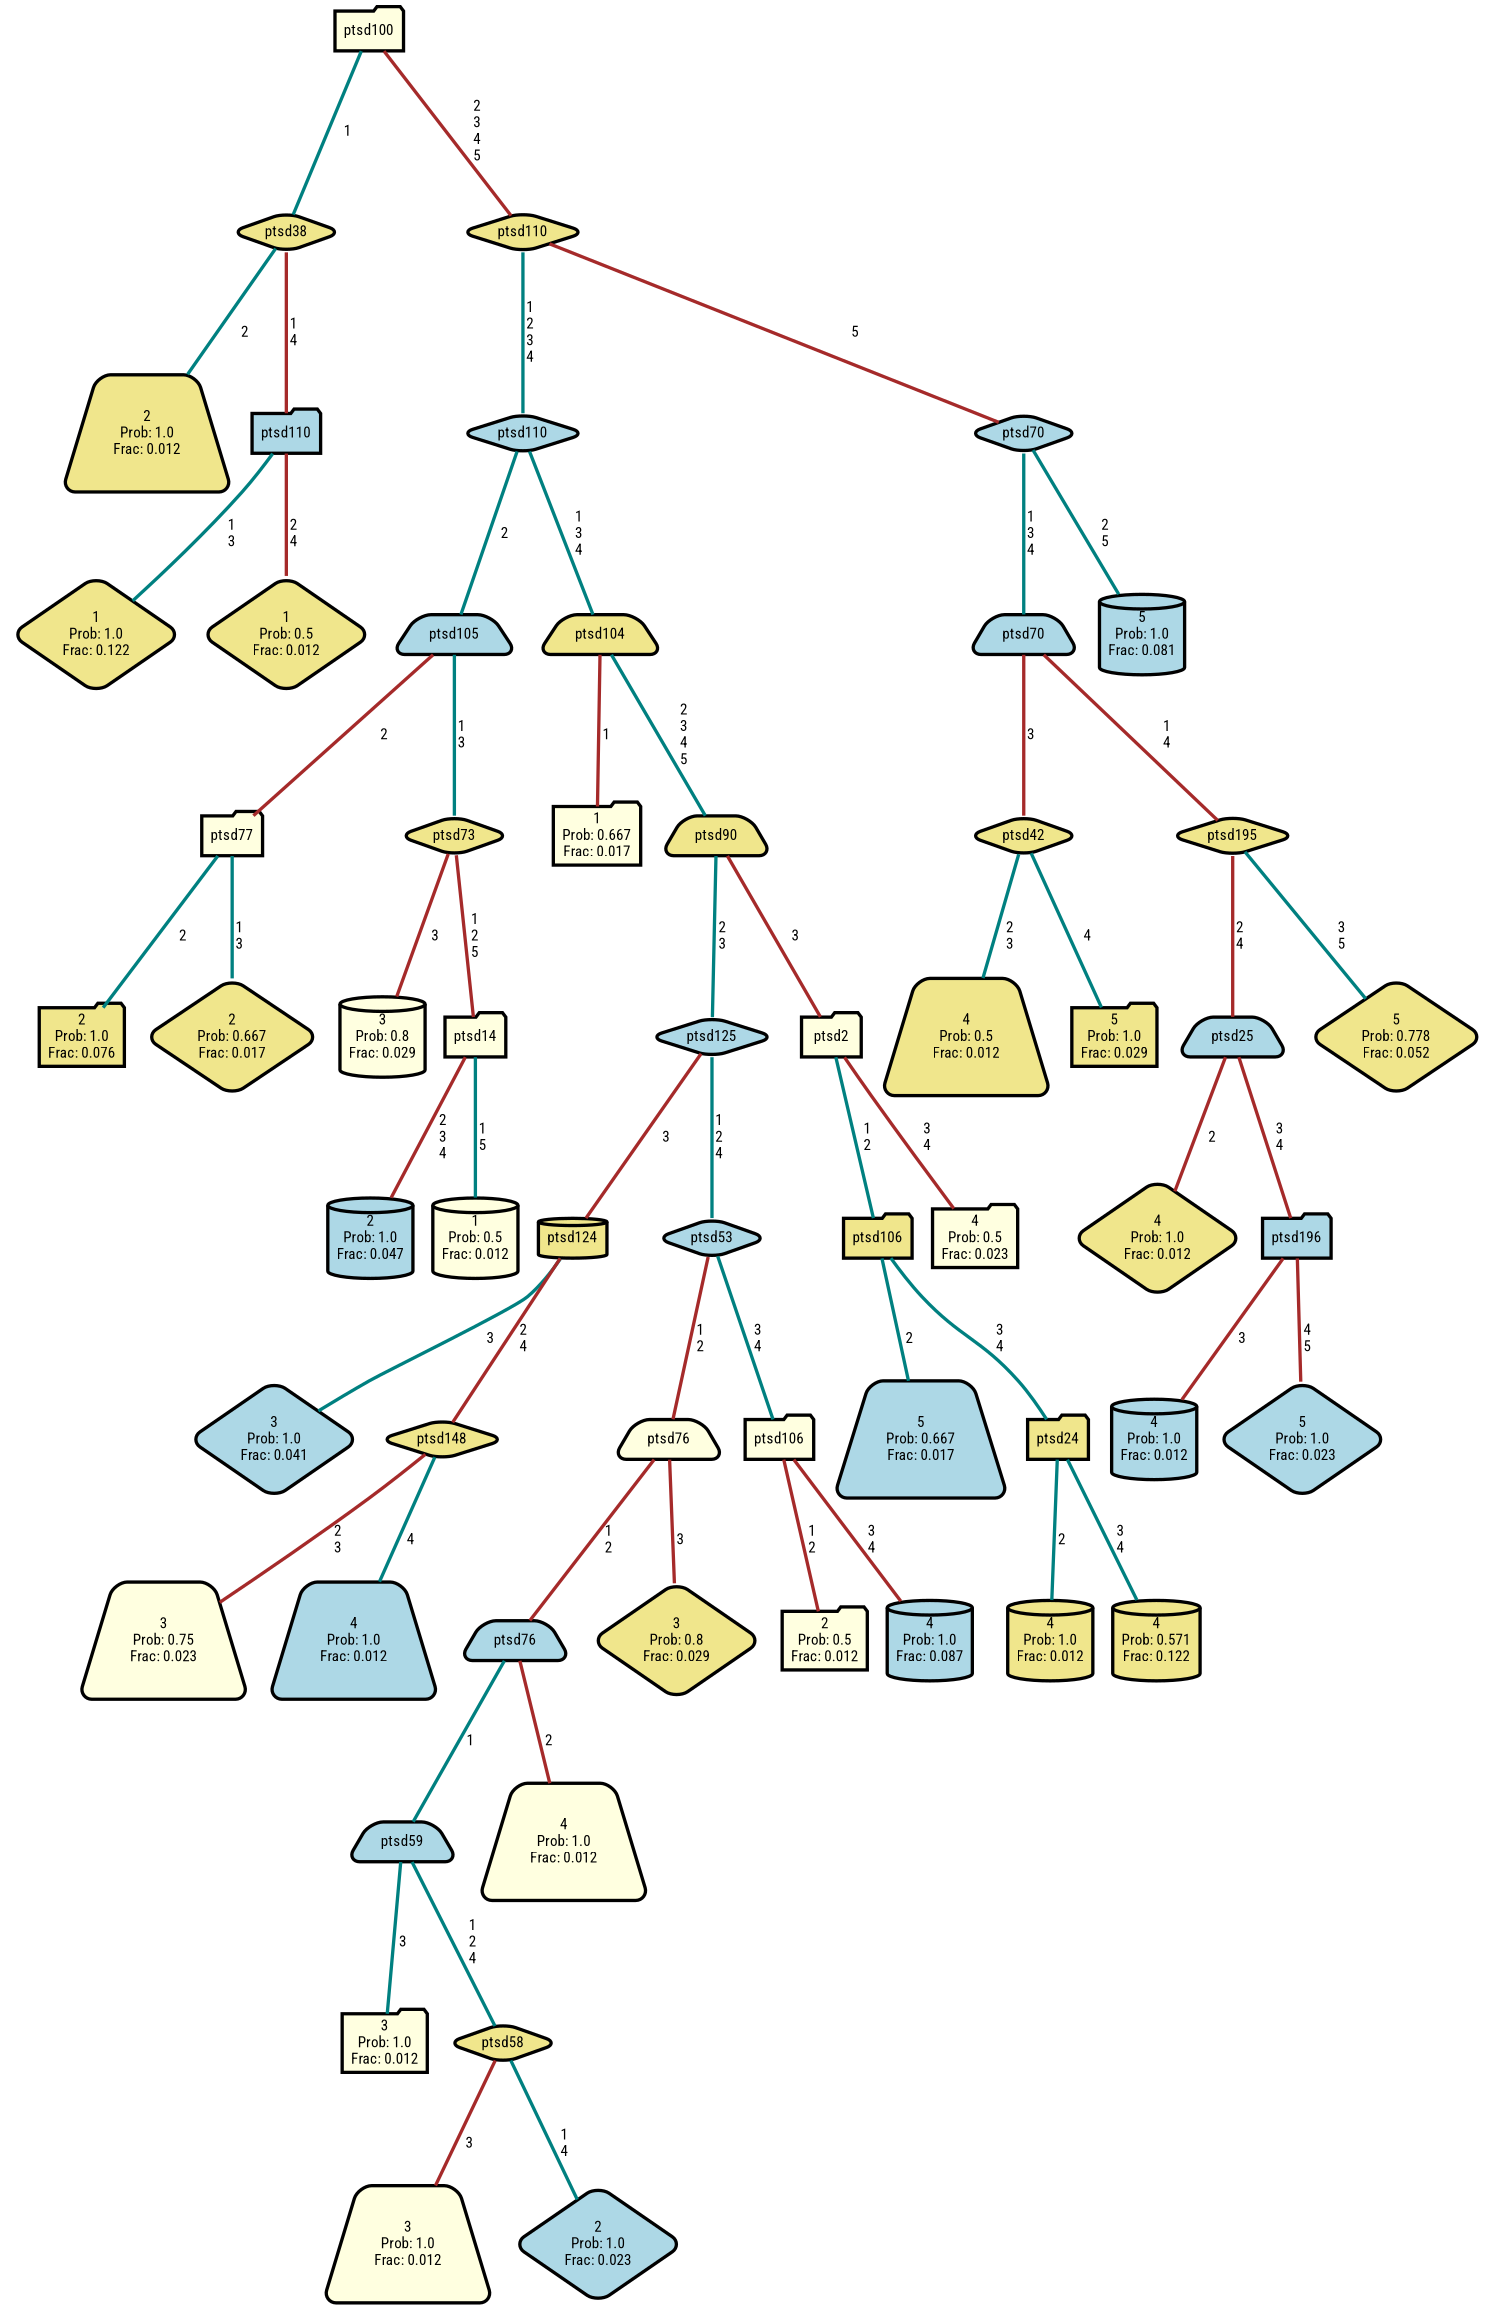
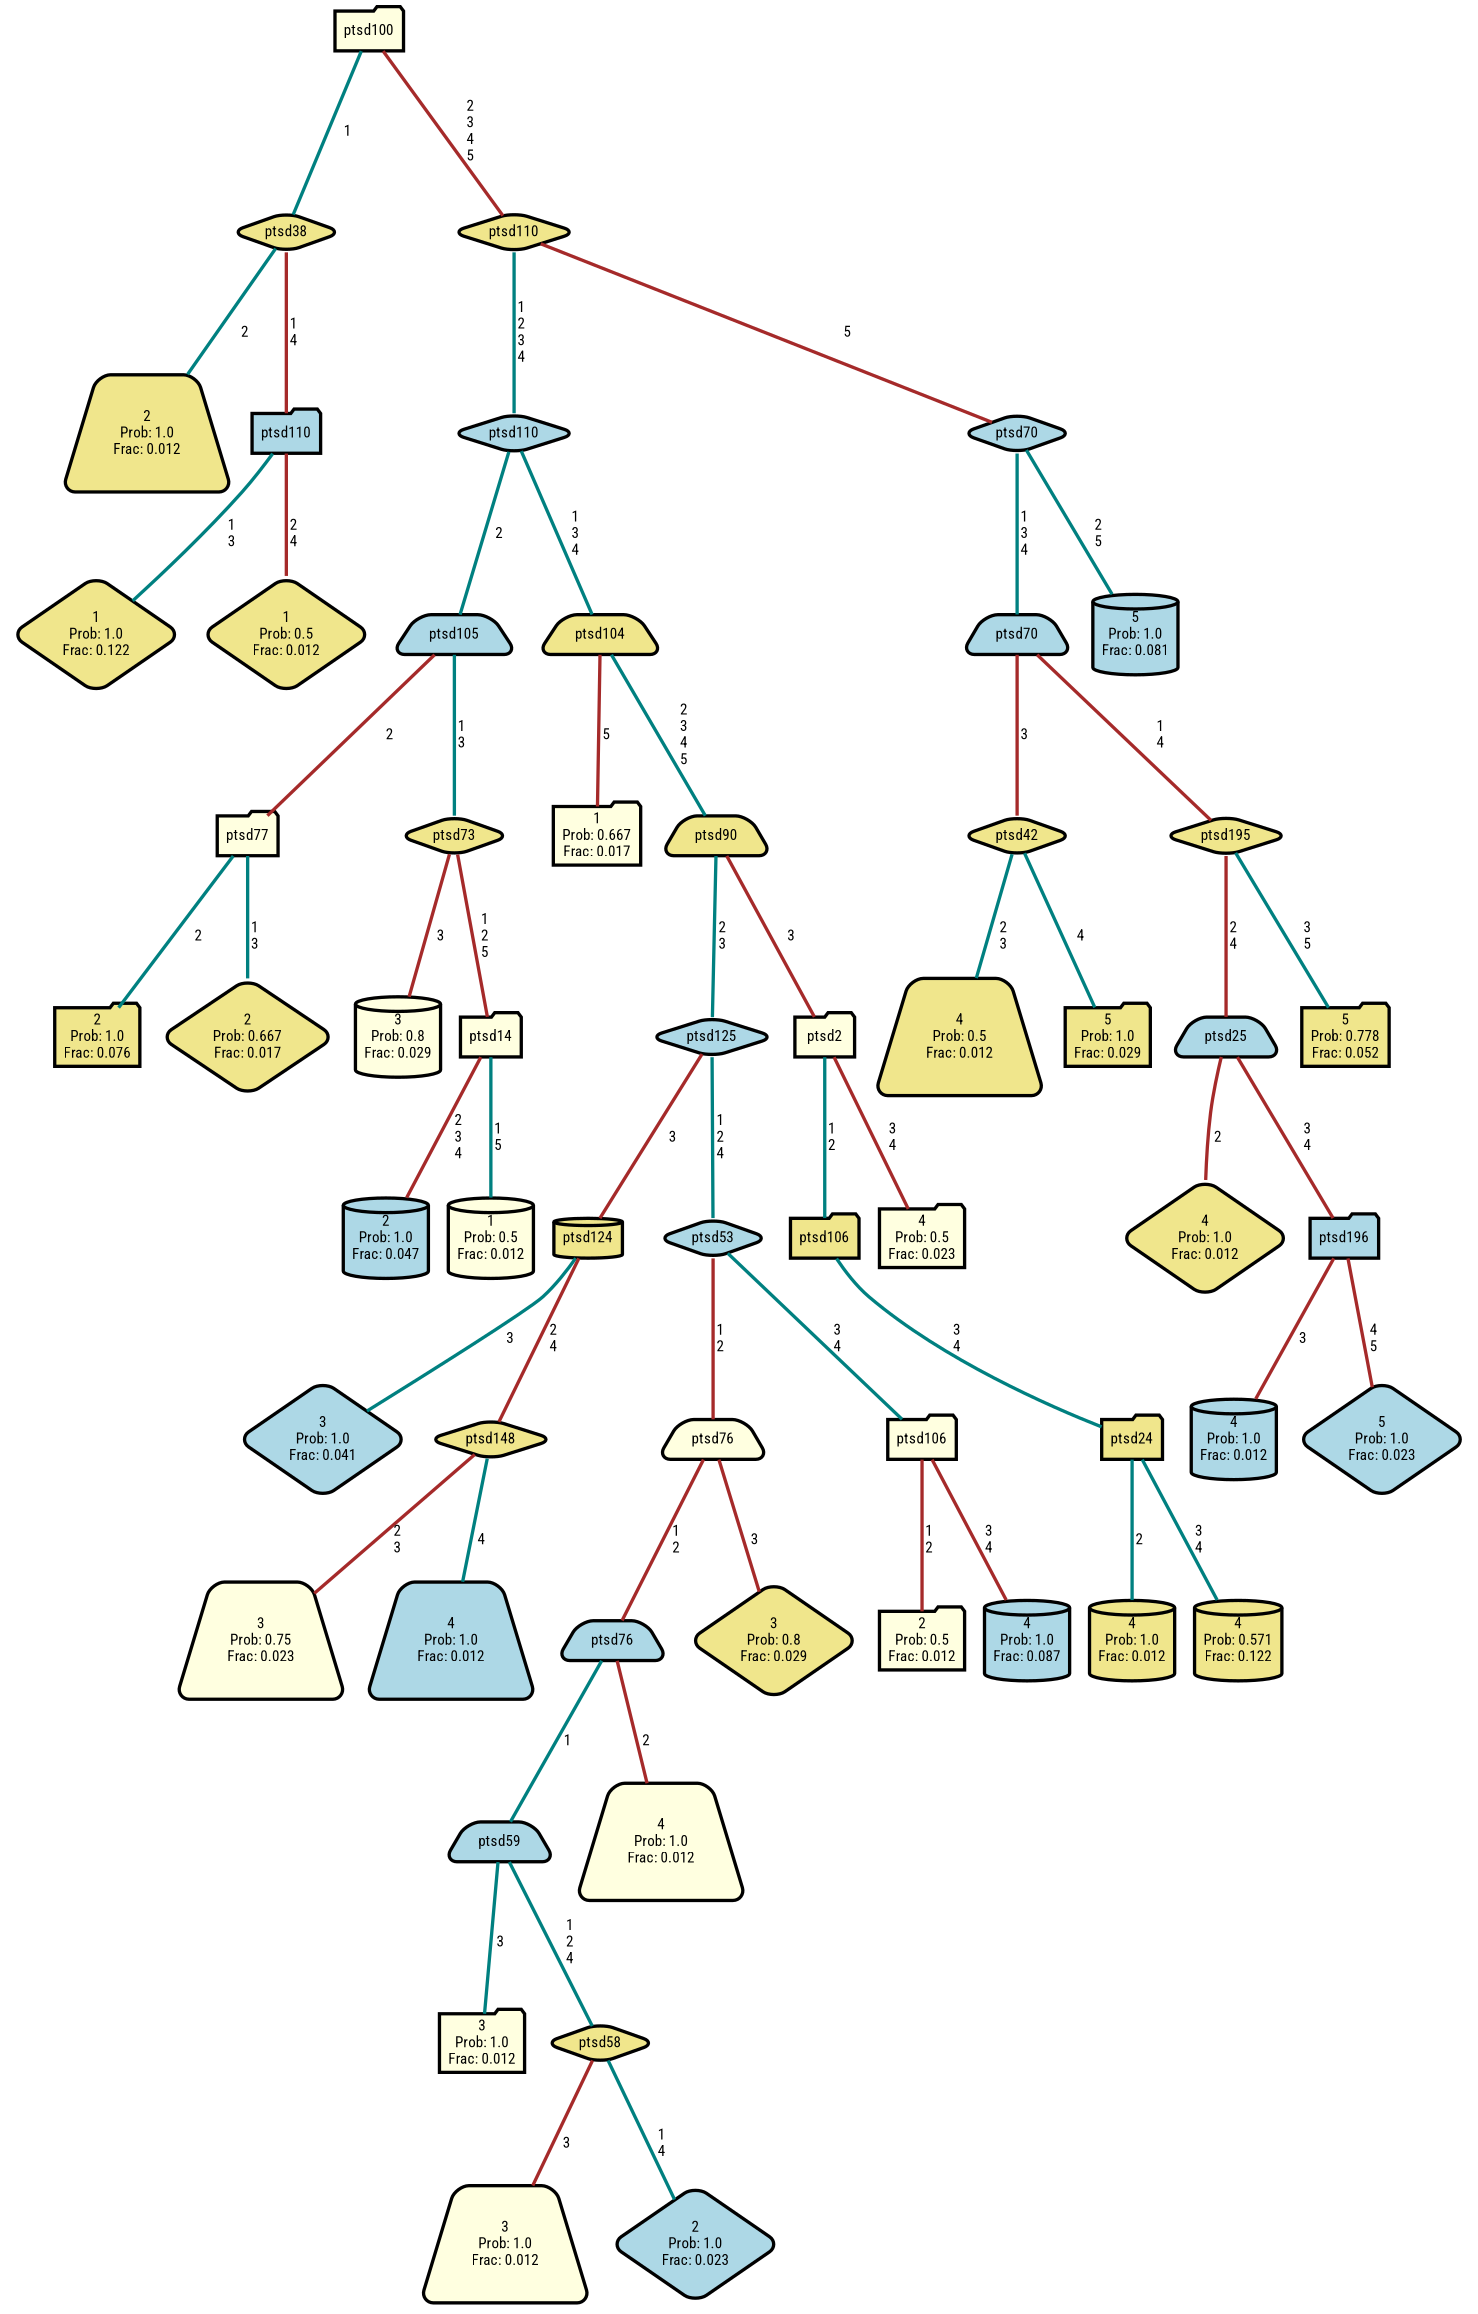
(605, 735) -> (605, 735)
(1396, 1037) -> (1345, 1037)
(921, 1439) -> none
